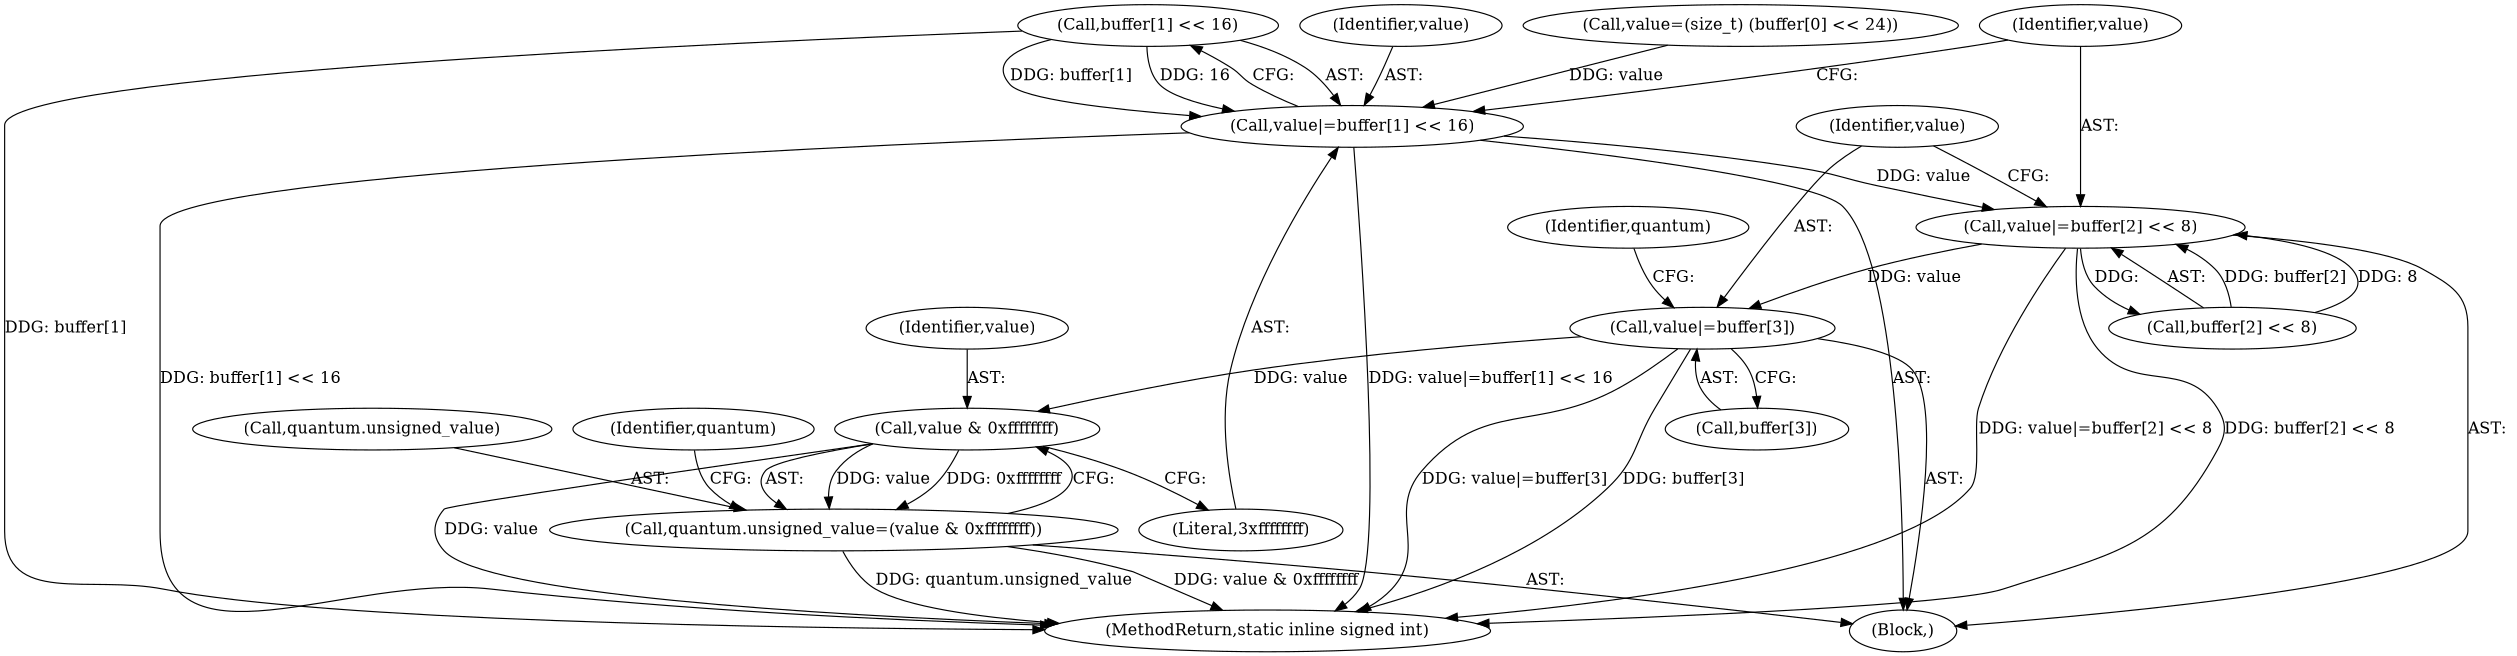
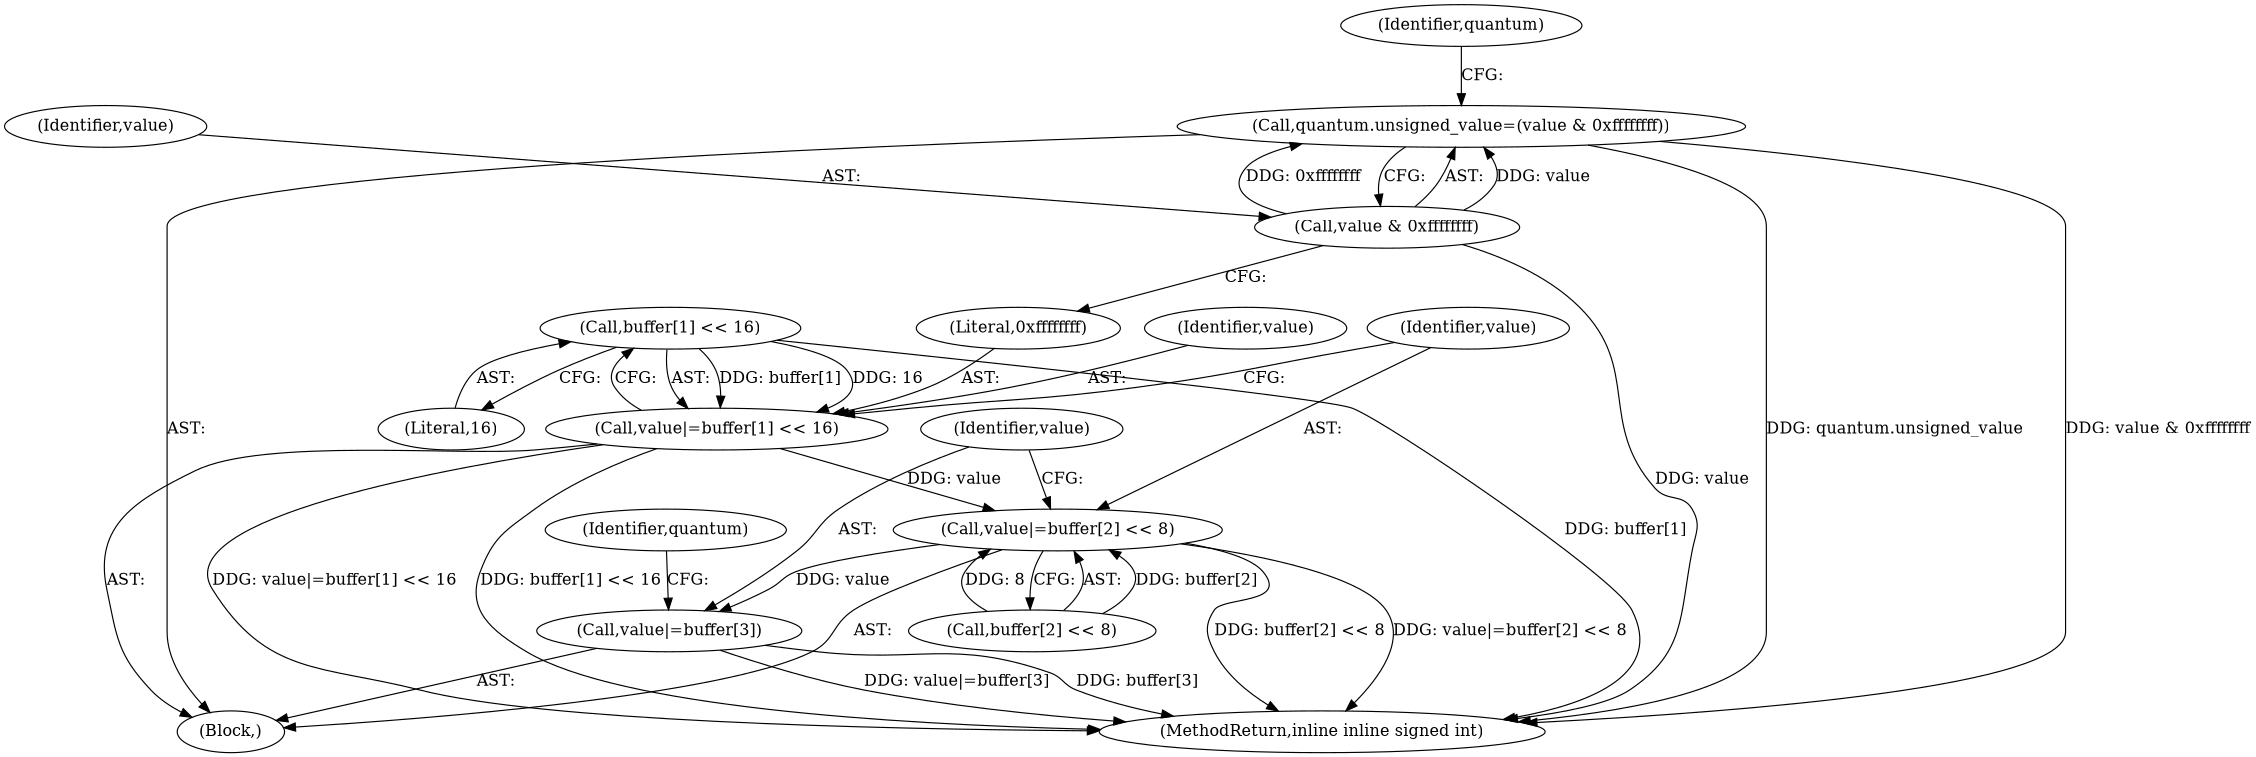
(1741, 26) -> none
(2119, 278) -> (1057, 580)
(1314, 362) -> none
(372, 429) -> none
none -> (451, 429)
(1757, 429) -> none
(1241, 530) -> (1018, 328)
(1268, 631) -> (1322, 732)
